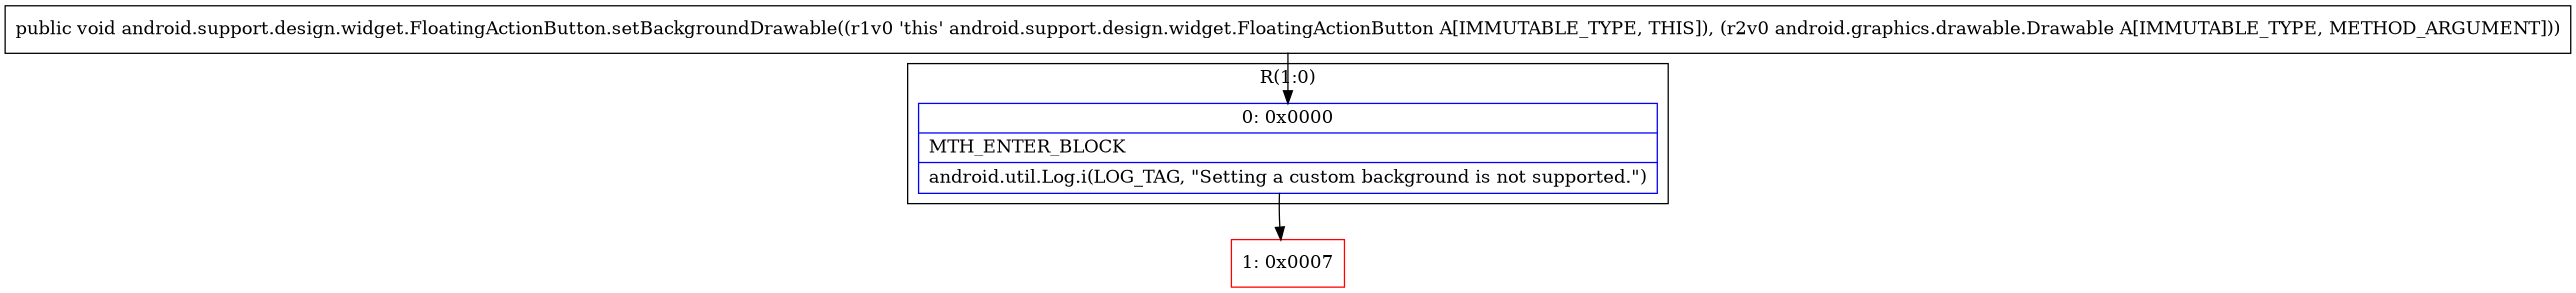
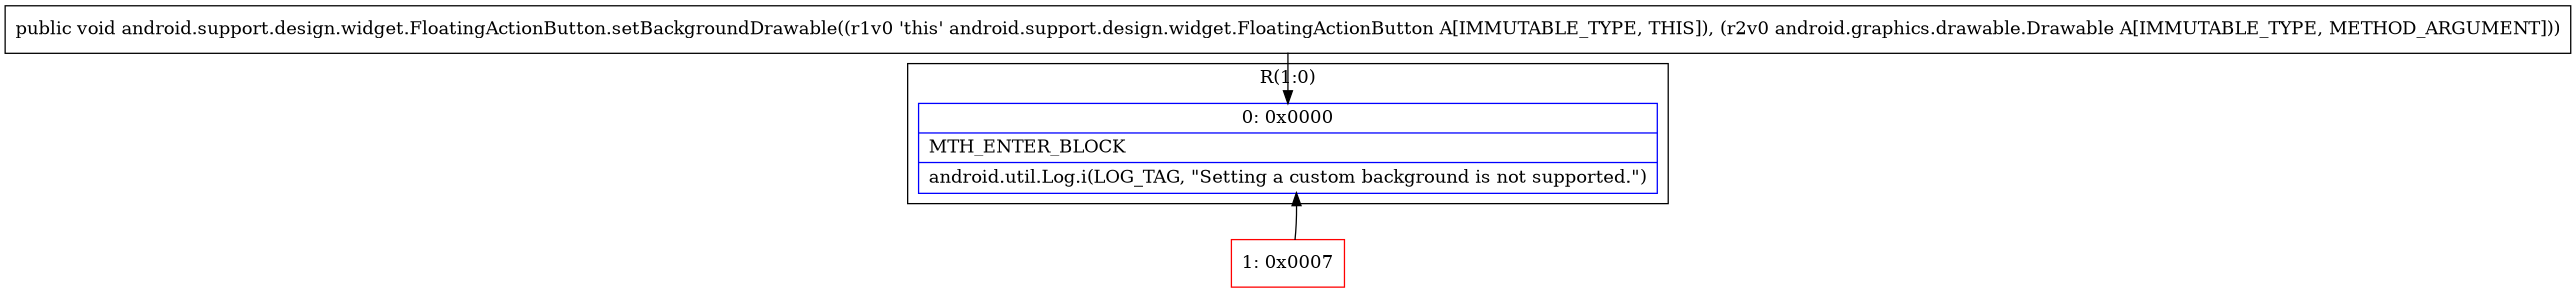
(1279, 212) -> (1296, 223)
